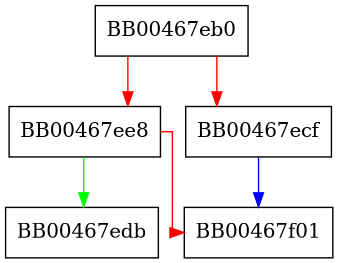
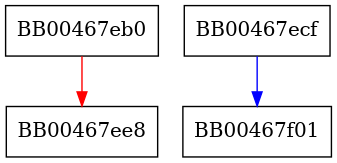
(217, 74) -> none
(172, 177) -> none
(82, 233) -> none
